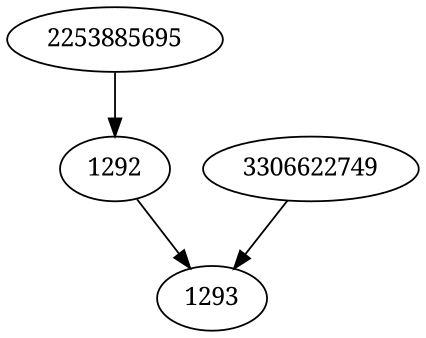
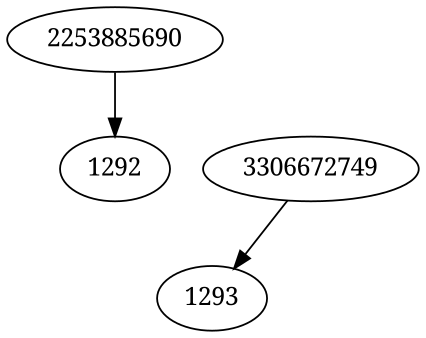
(115, 40) -> (115, 40)
(311, 169) -> (311, 169)
(158, 227) -> none
